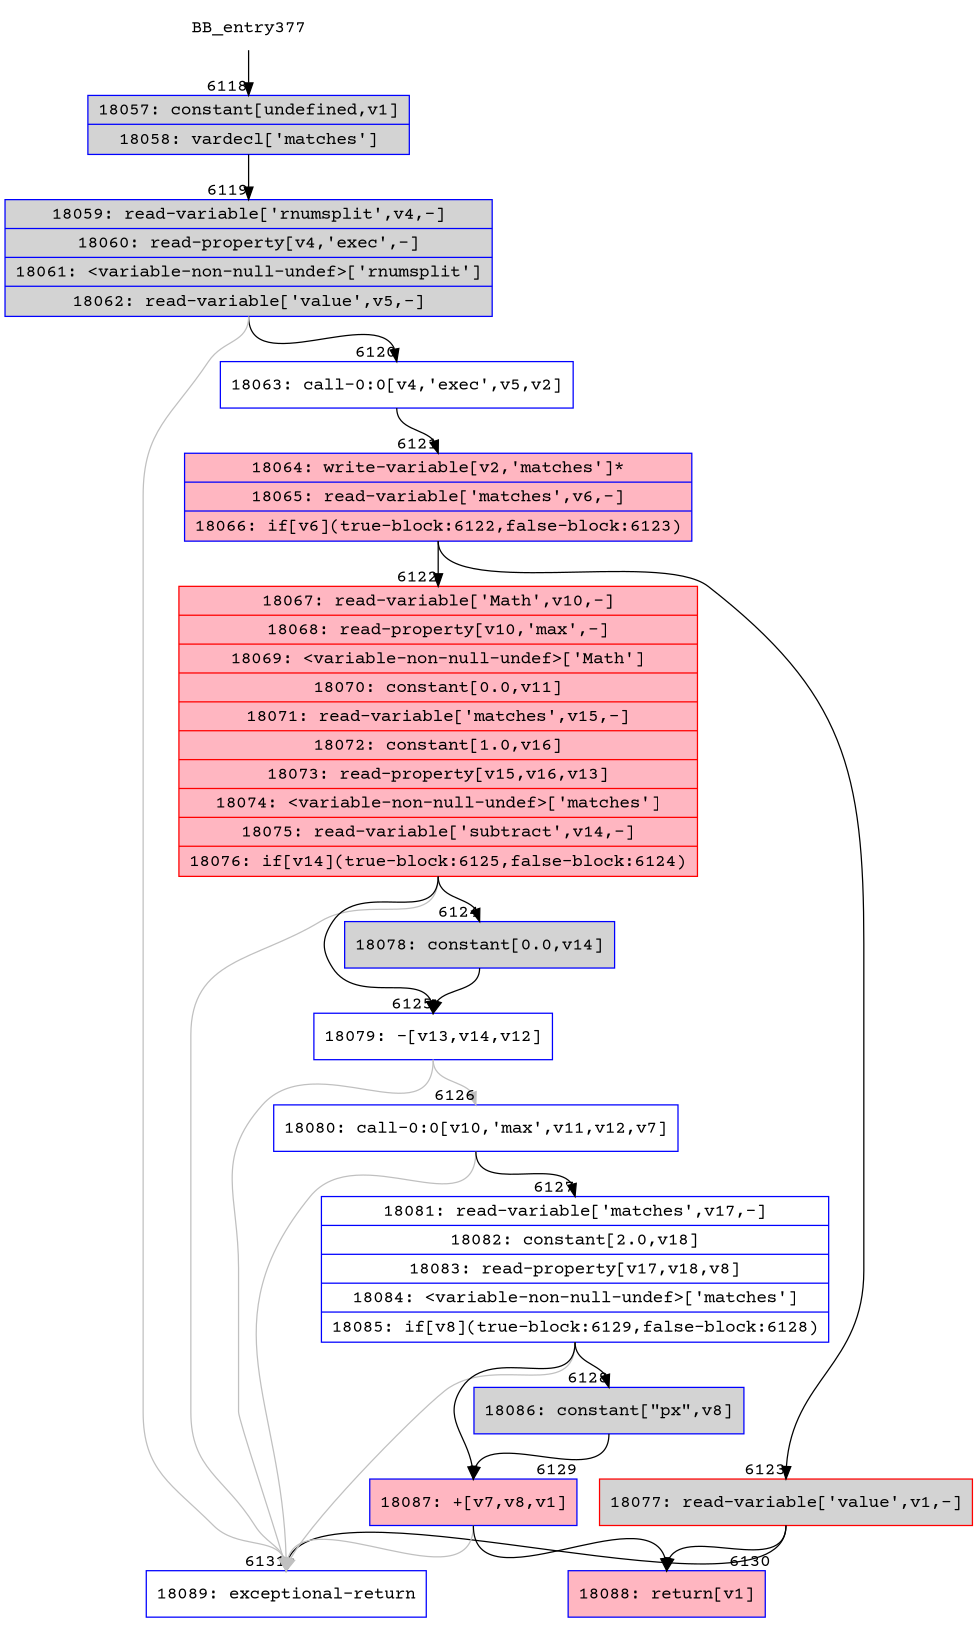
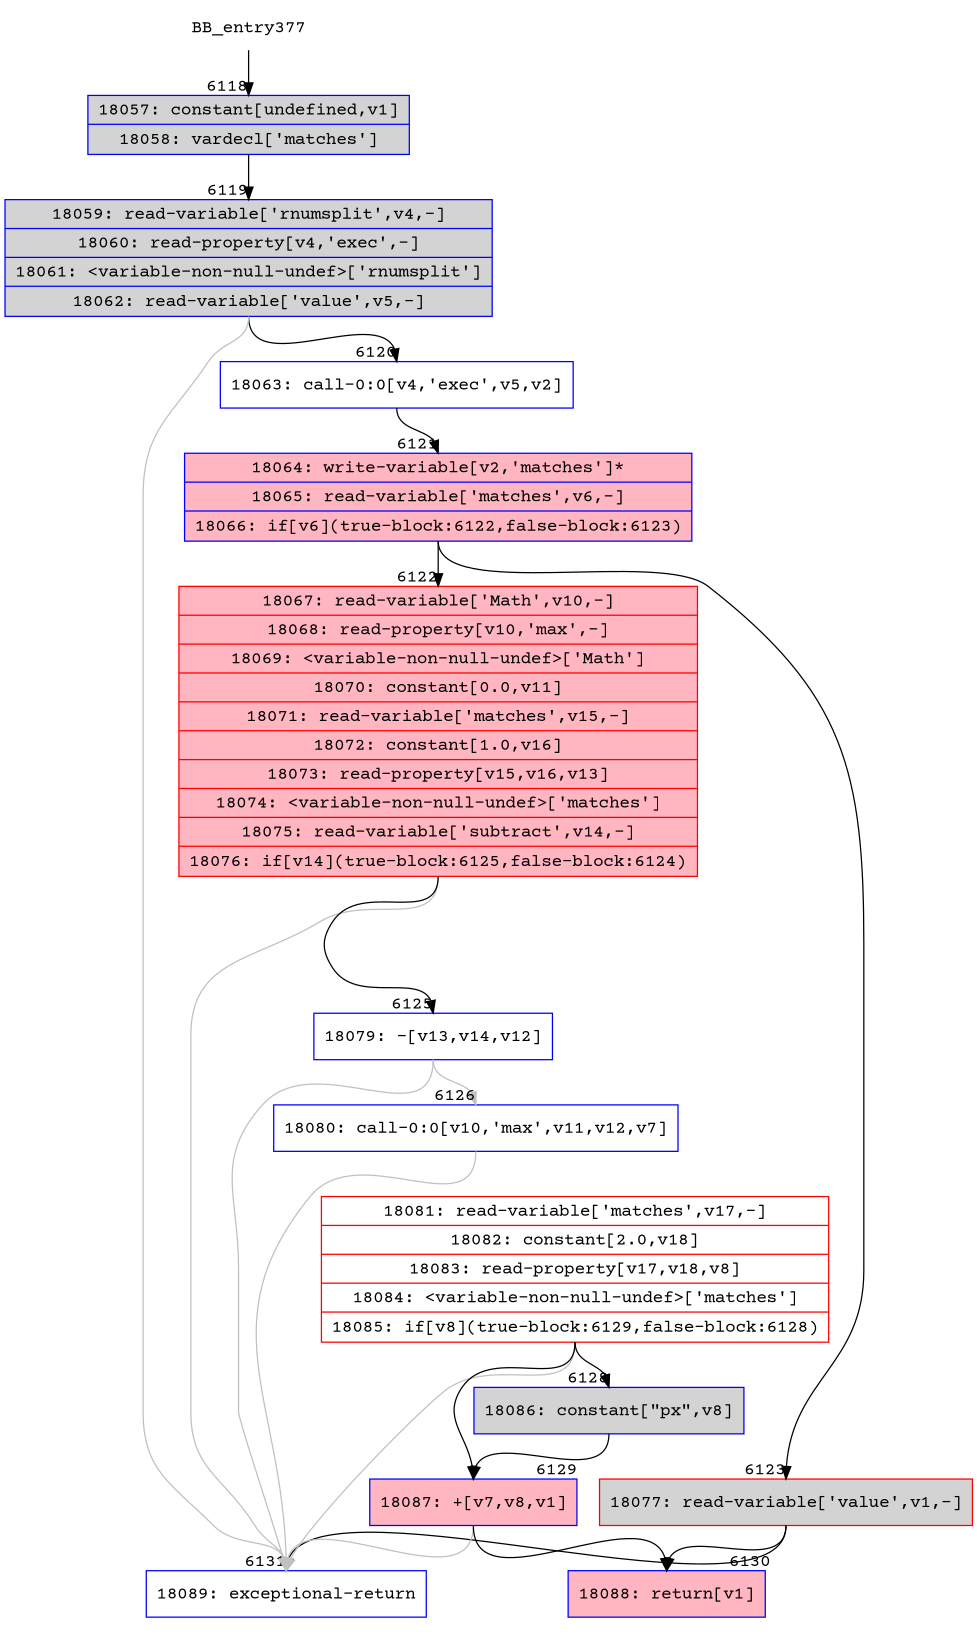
(480, 945) -> none
(519, 1174) -> none
(575, 1269) -> (575, 1269)
